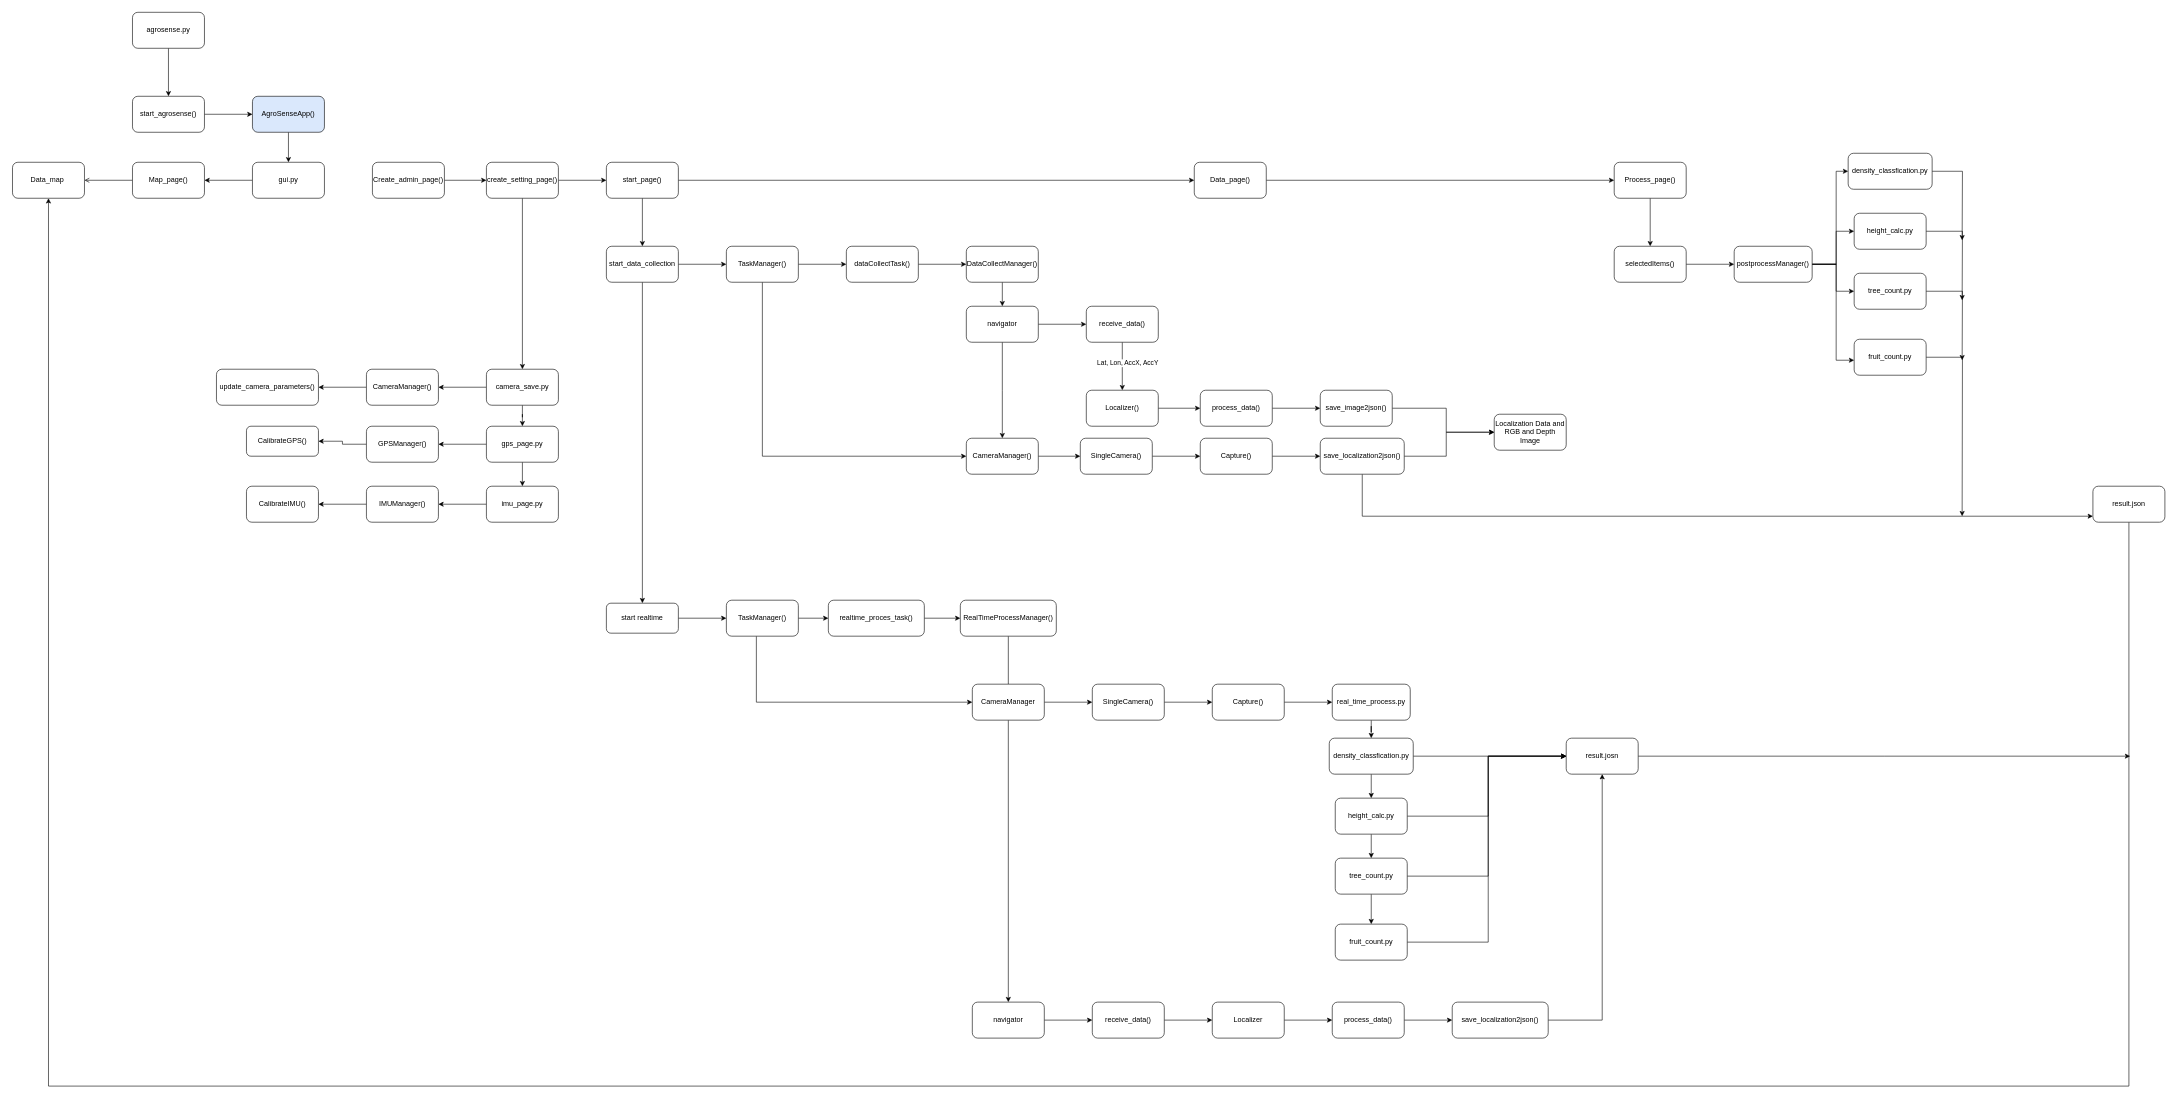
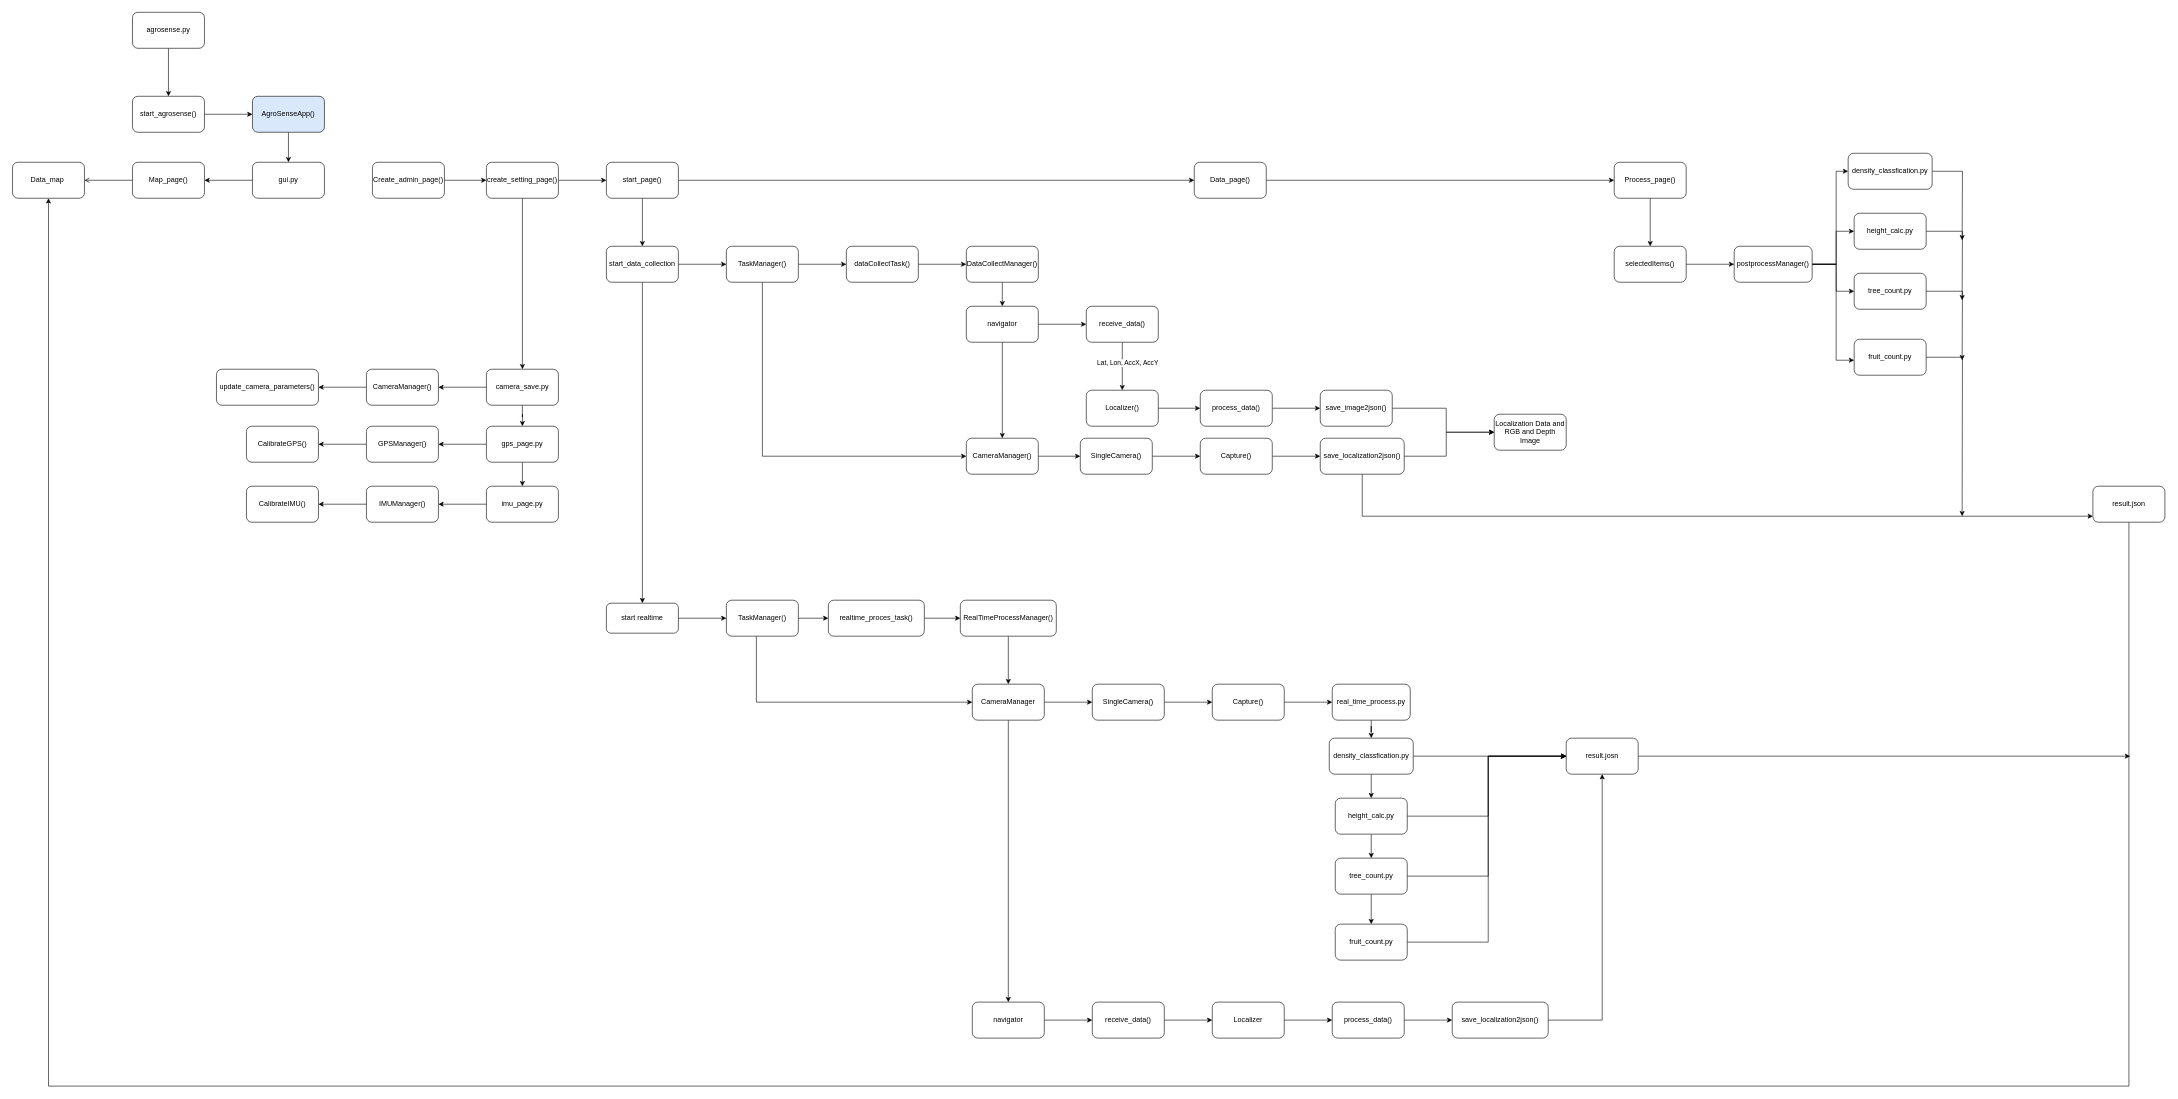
(282, 441) -> (282, 444)
(1008, 680) -> (1008, 678)
